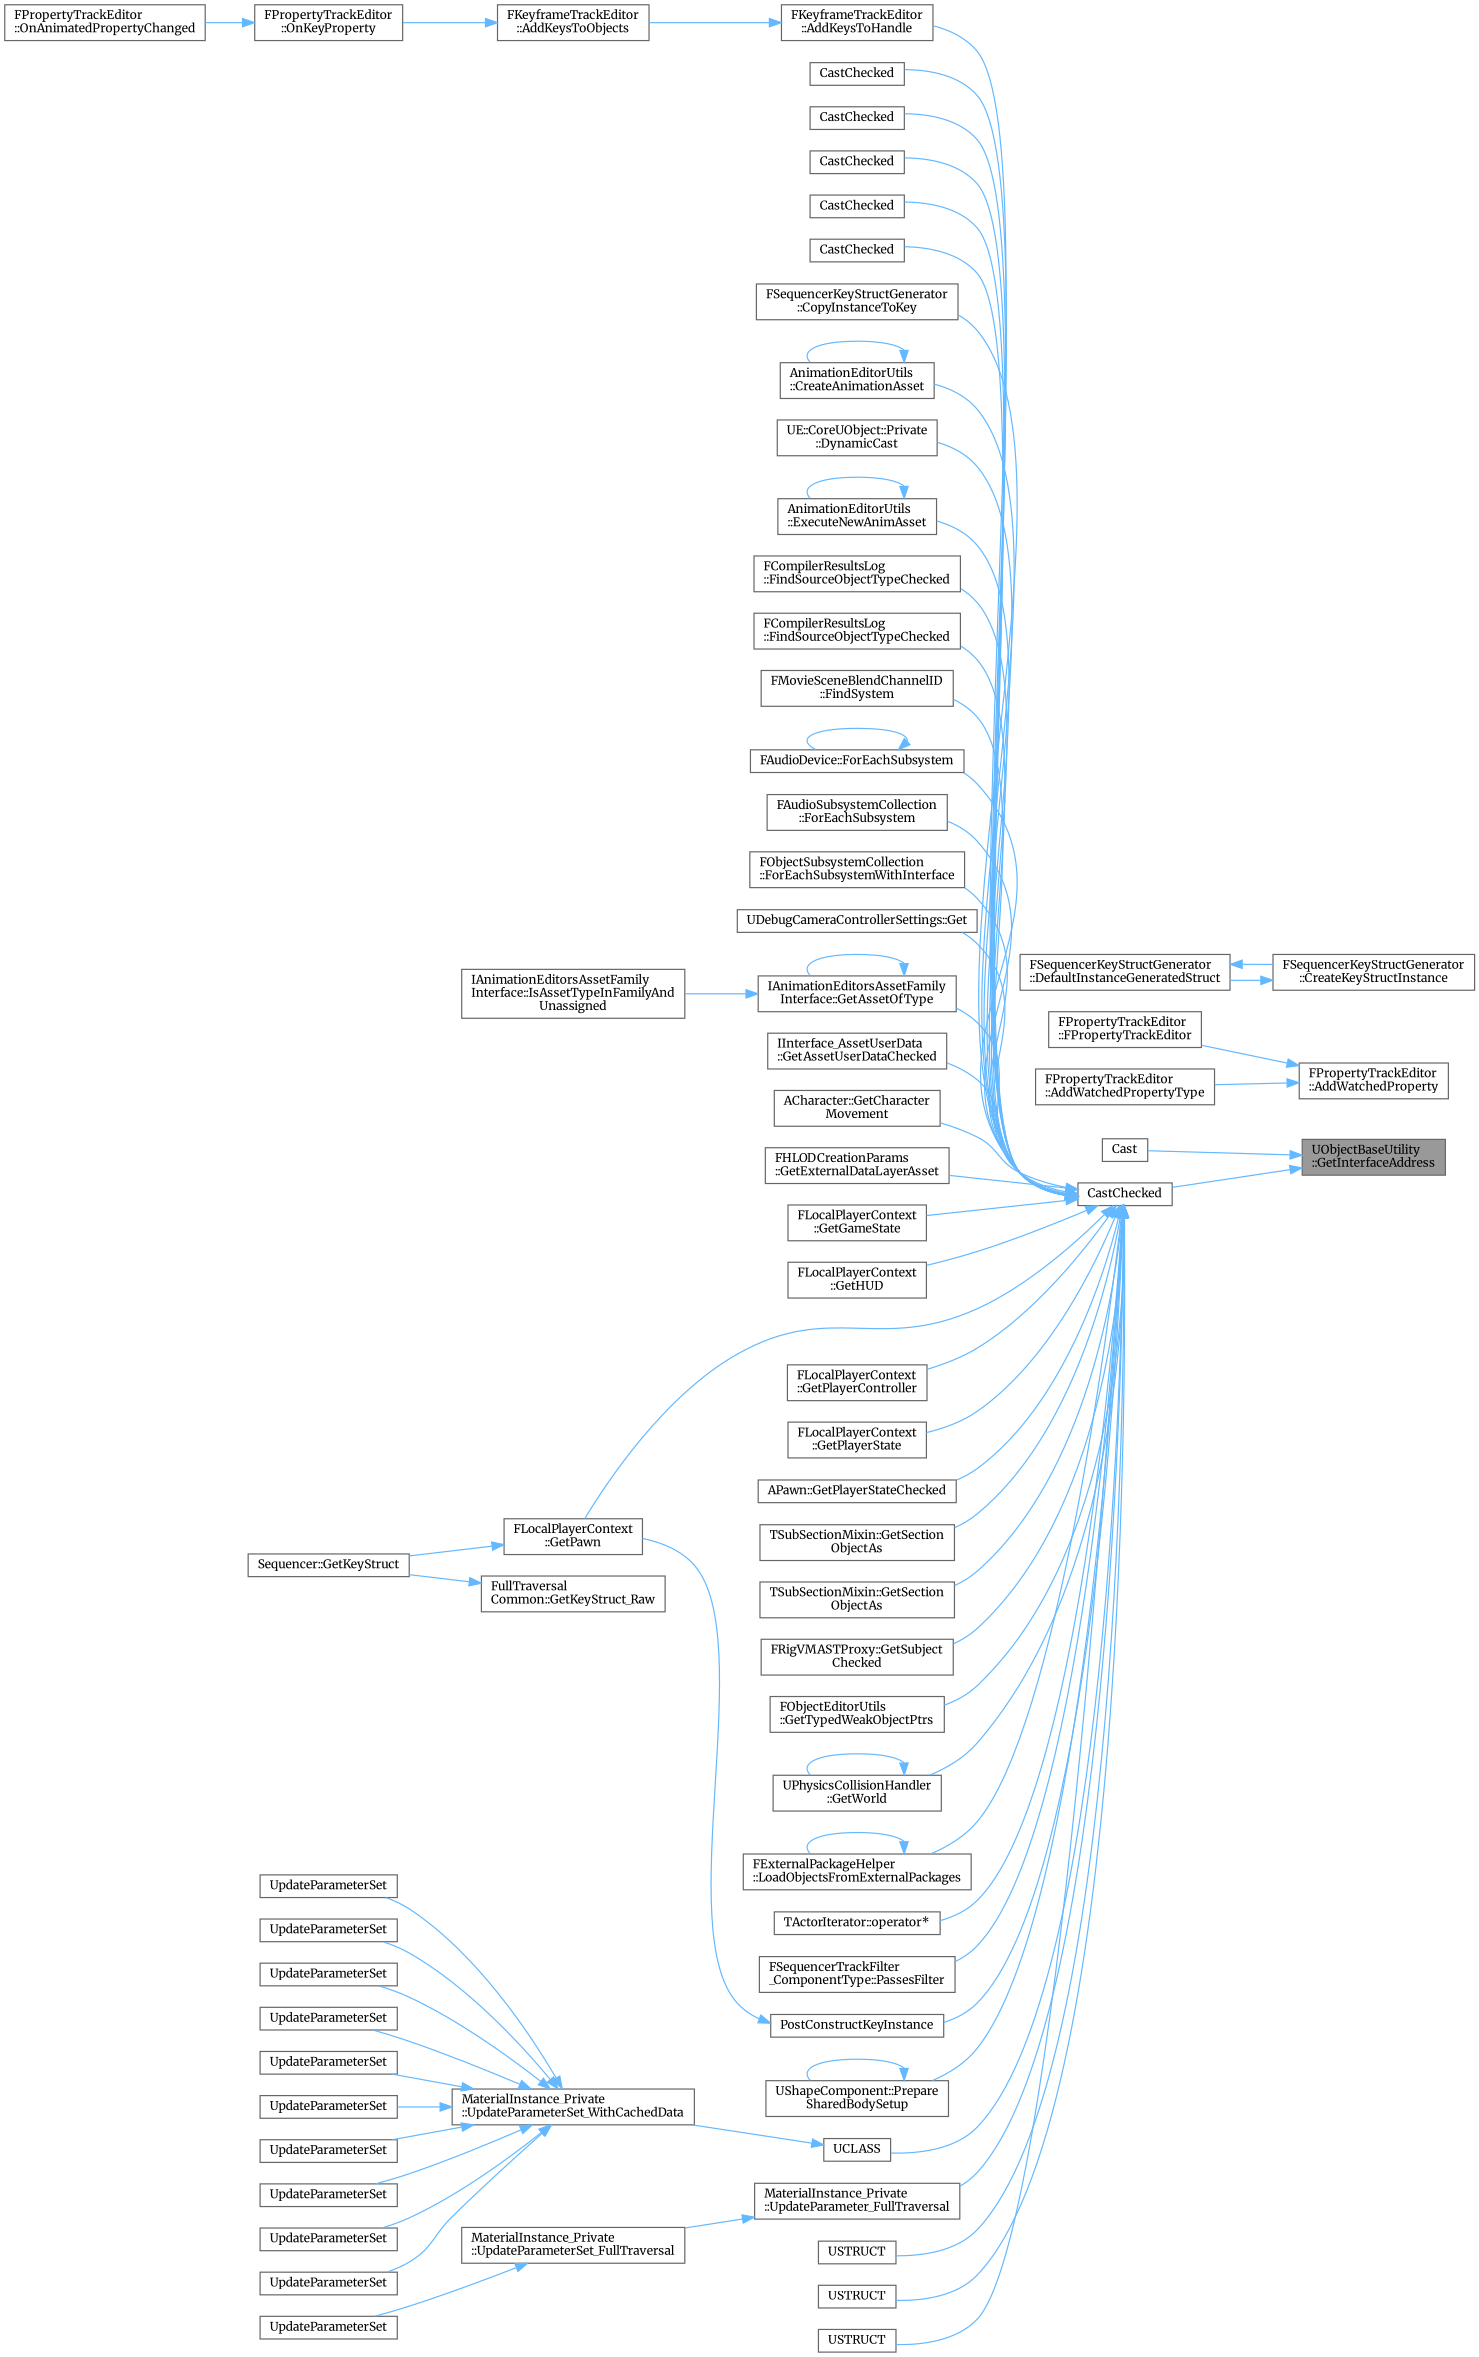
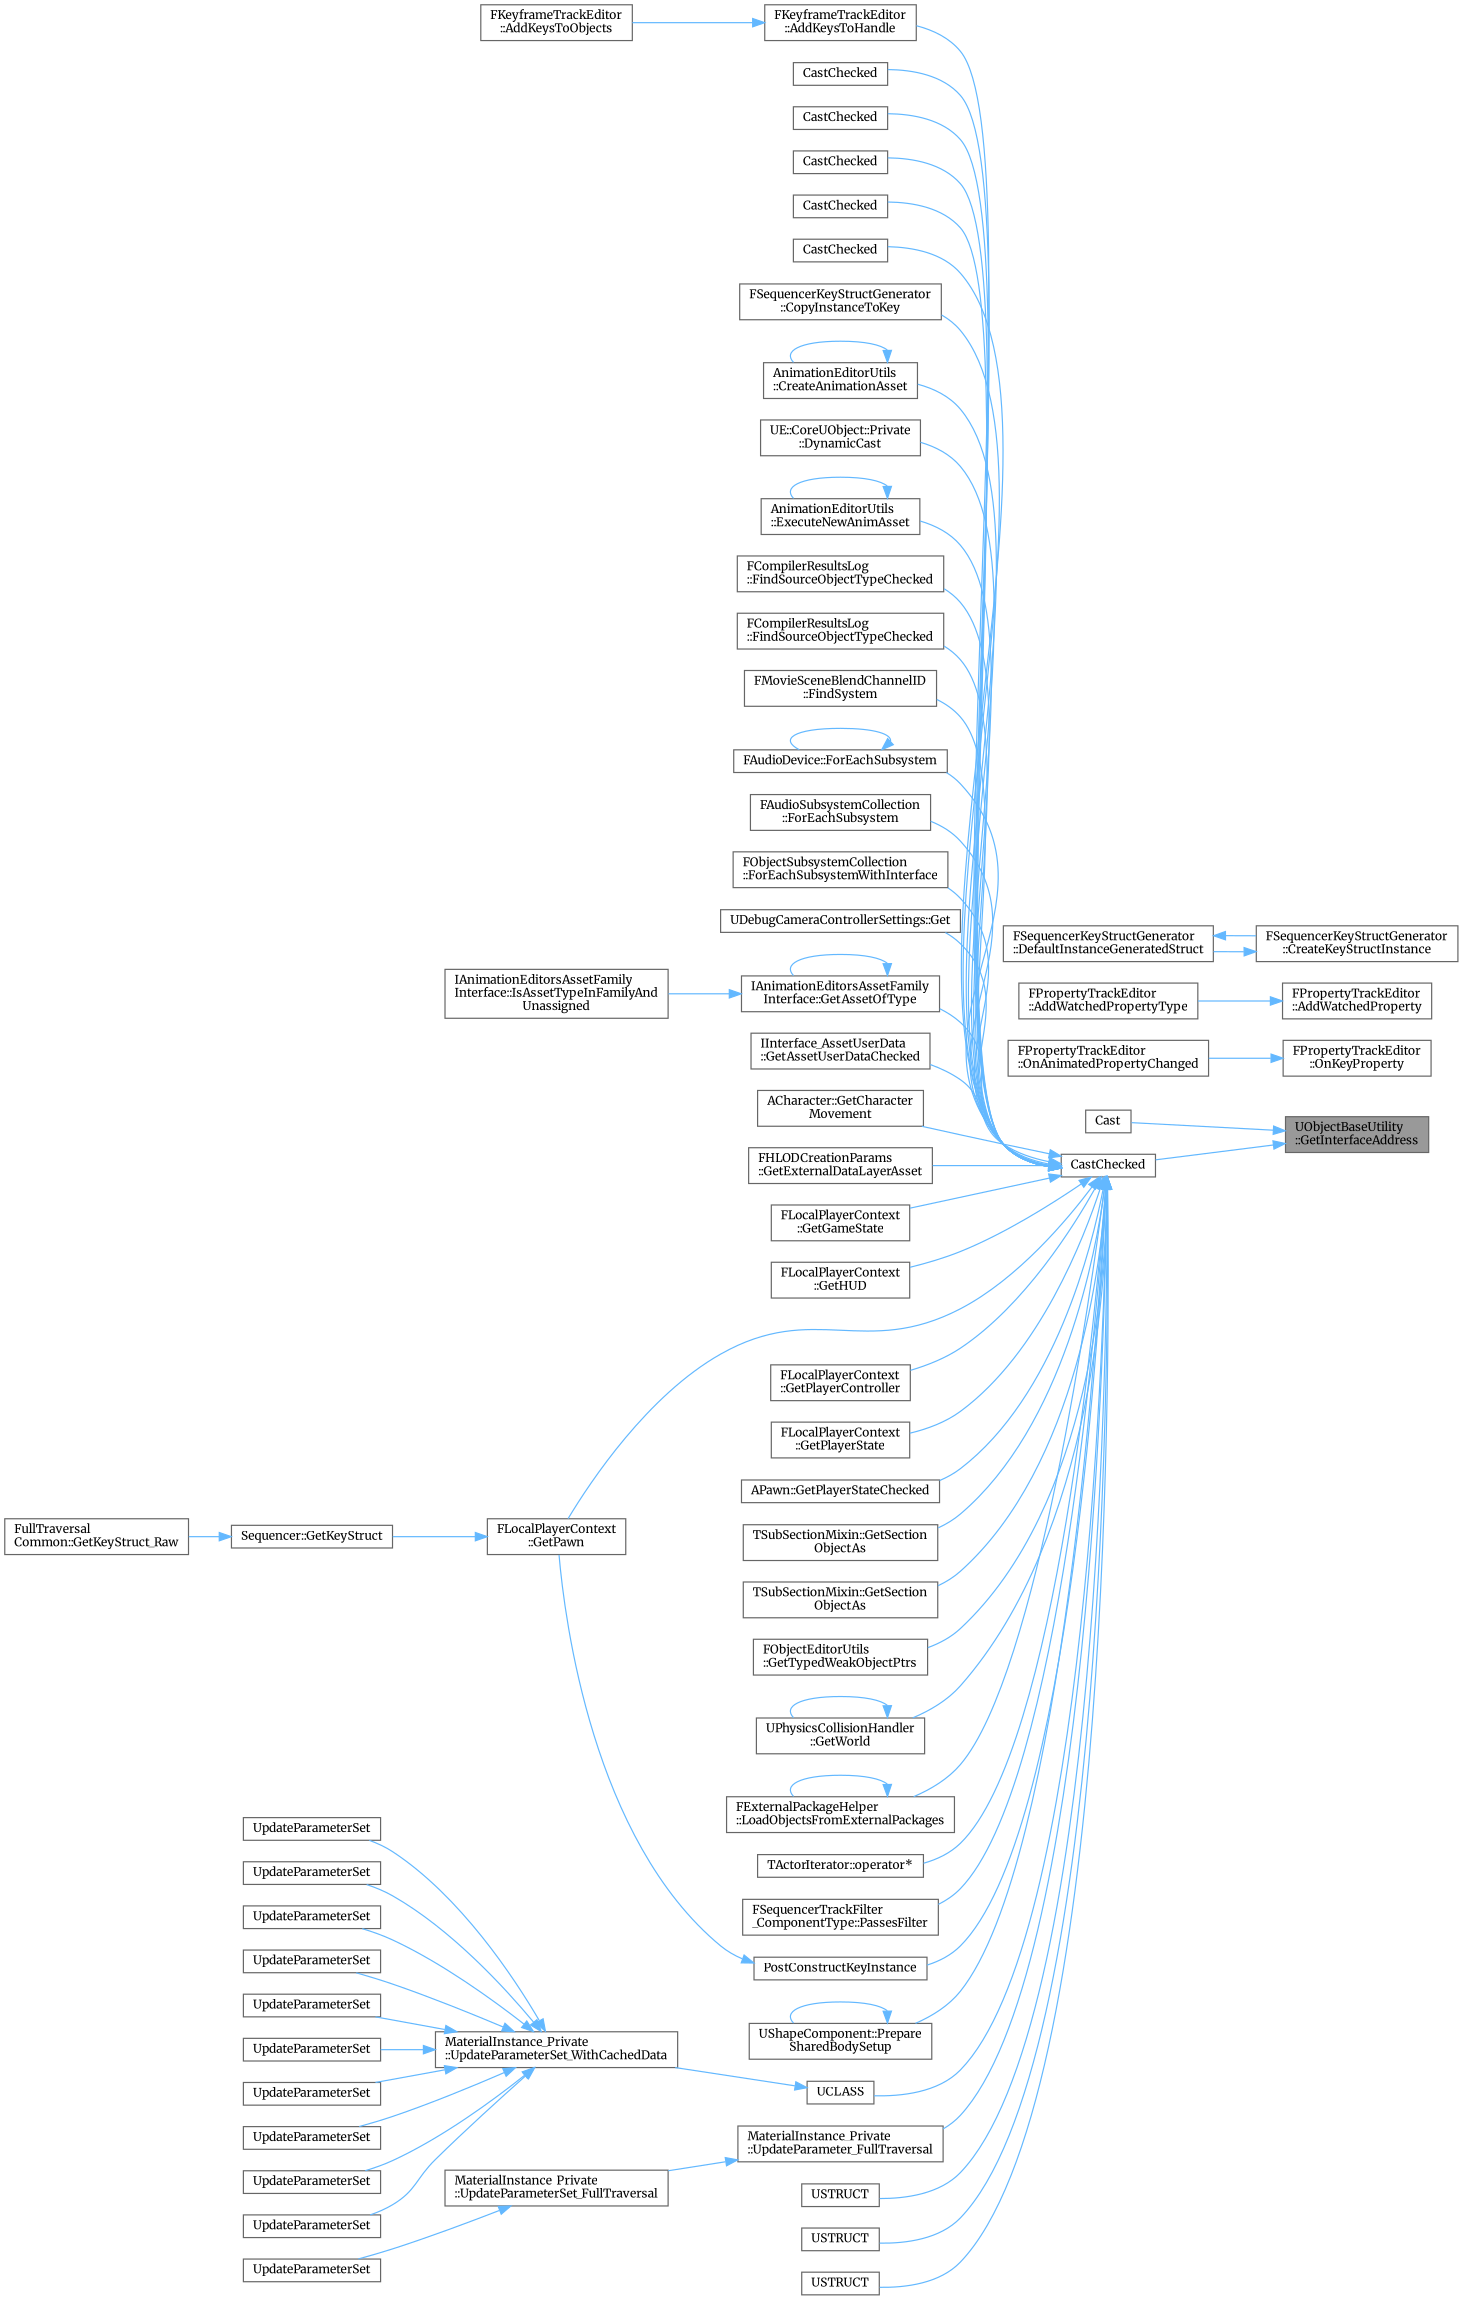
(444, 23) -> none
(1125, 1030) -> none
(439, 1578) -> (204, 1537)
(857, 1657) -> none
